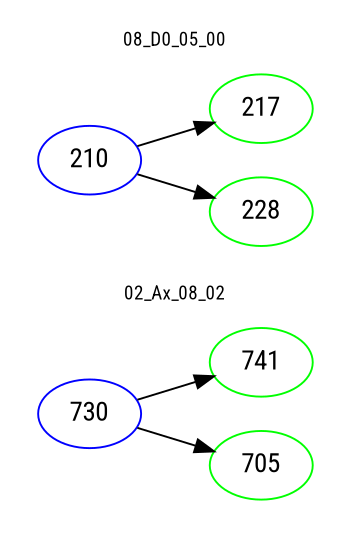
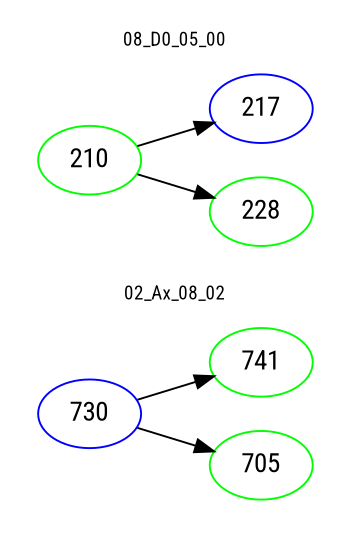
(261, 109) -> (261, 109)
(90, 160) -> (90, 160)
